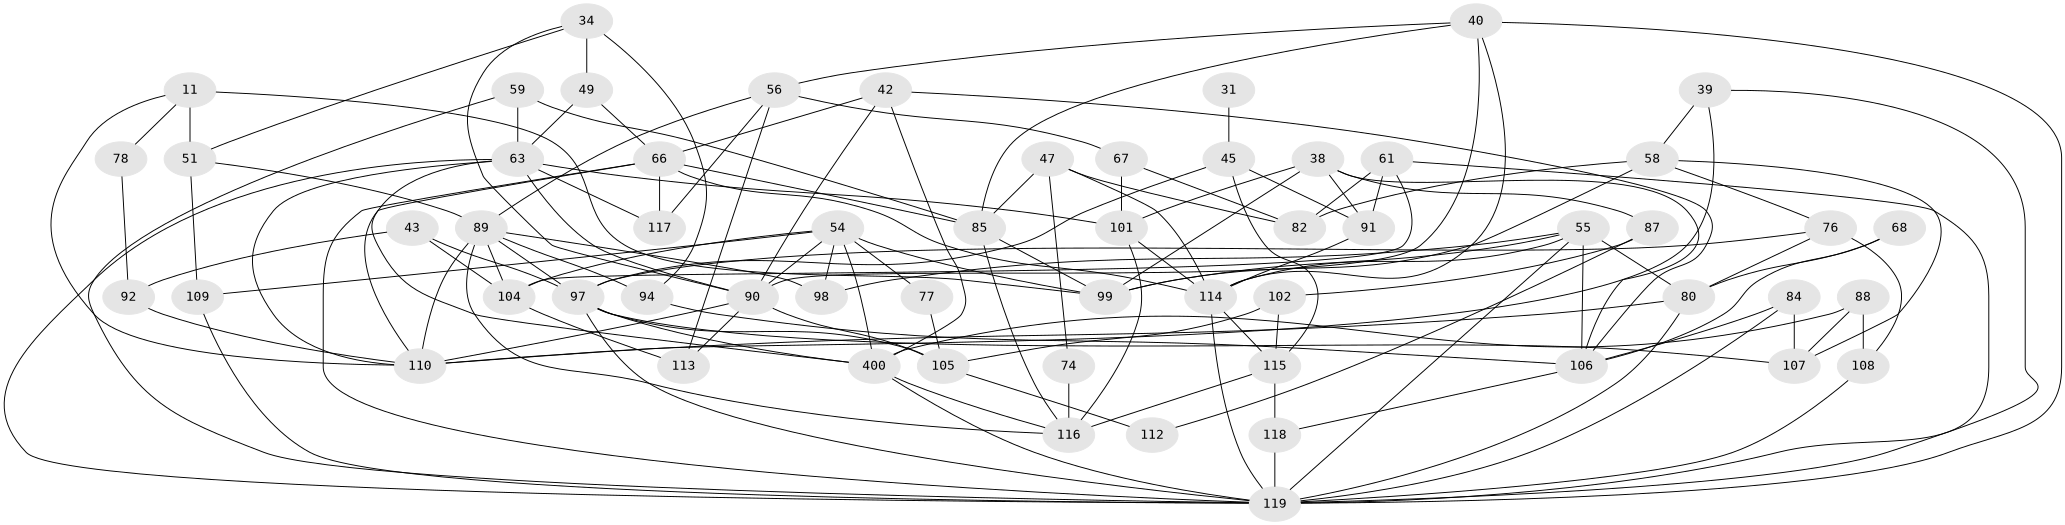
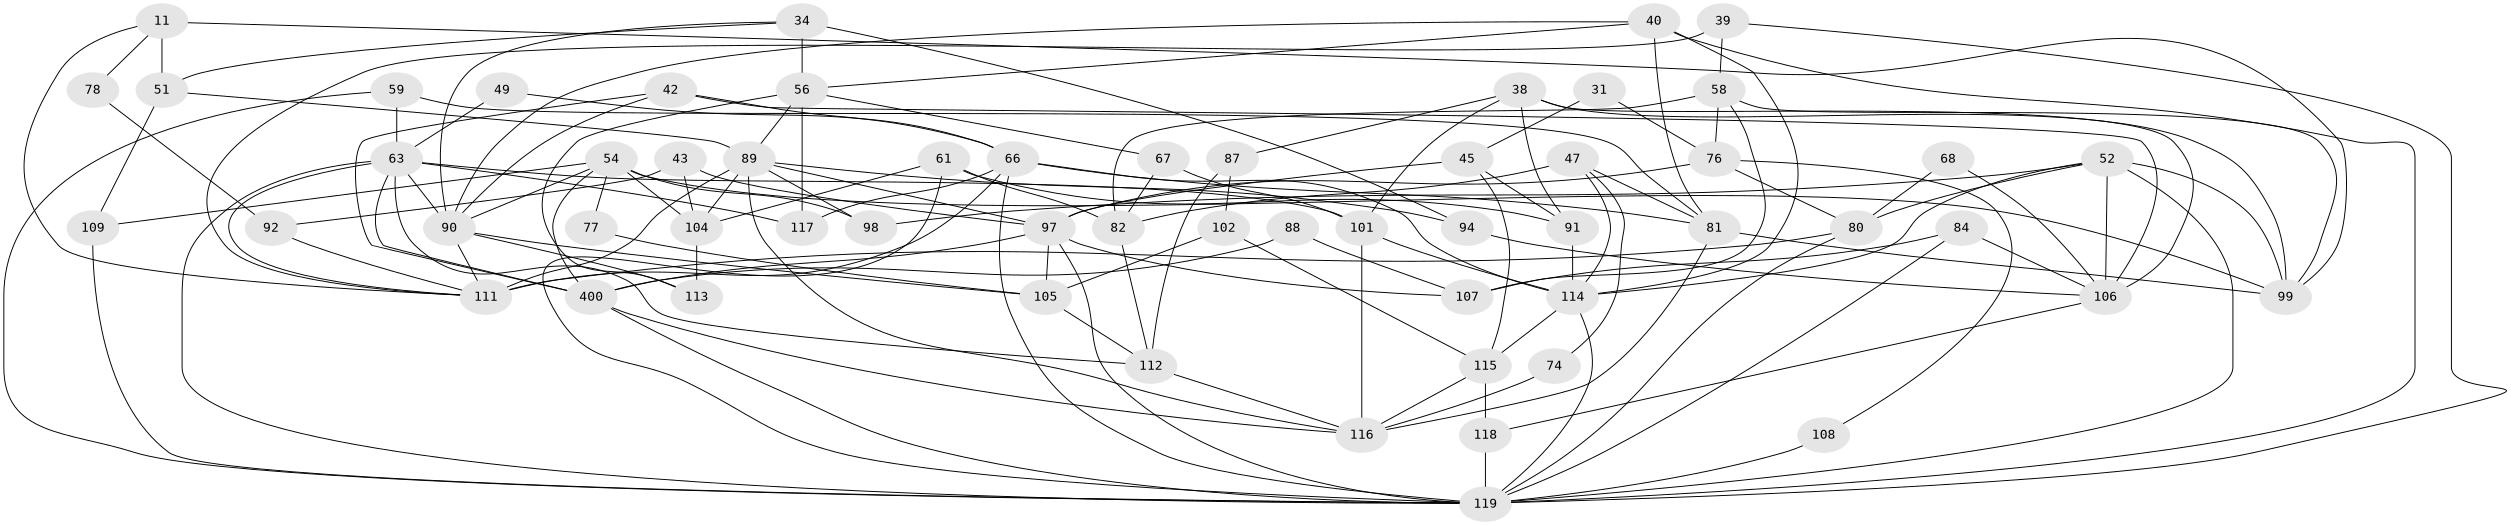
(587, 56) -> (802, 56)
none -> (1659, 126)
(980, 228) -> (1714, 228)
(1583, 228) -> (2107, 159)
none -> (1135, 297)
(1863, 326) -> none
none -> (721, 327)
(420, 366) -> (486, 297)
none -> (1256, 401)
